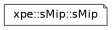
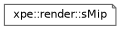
(56, 15) -> (60, 15)
